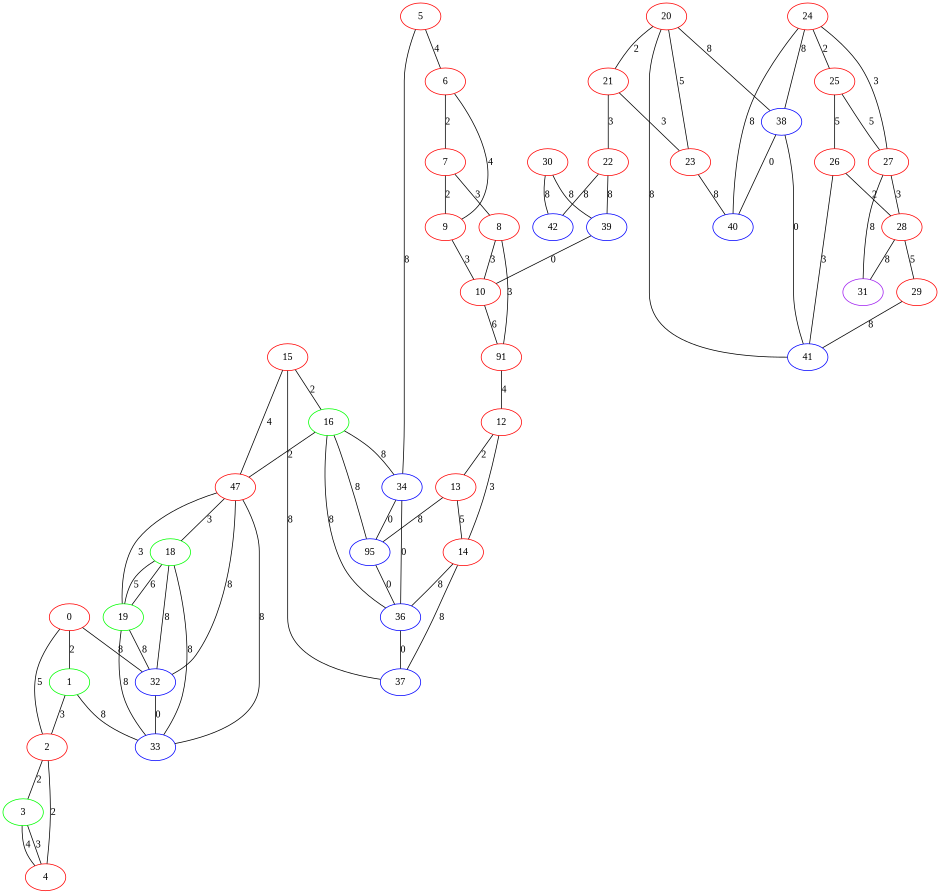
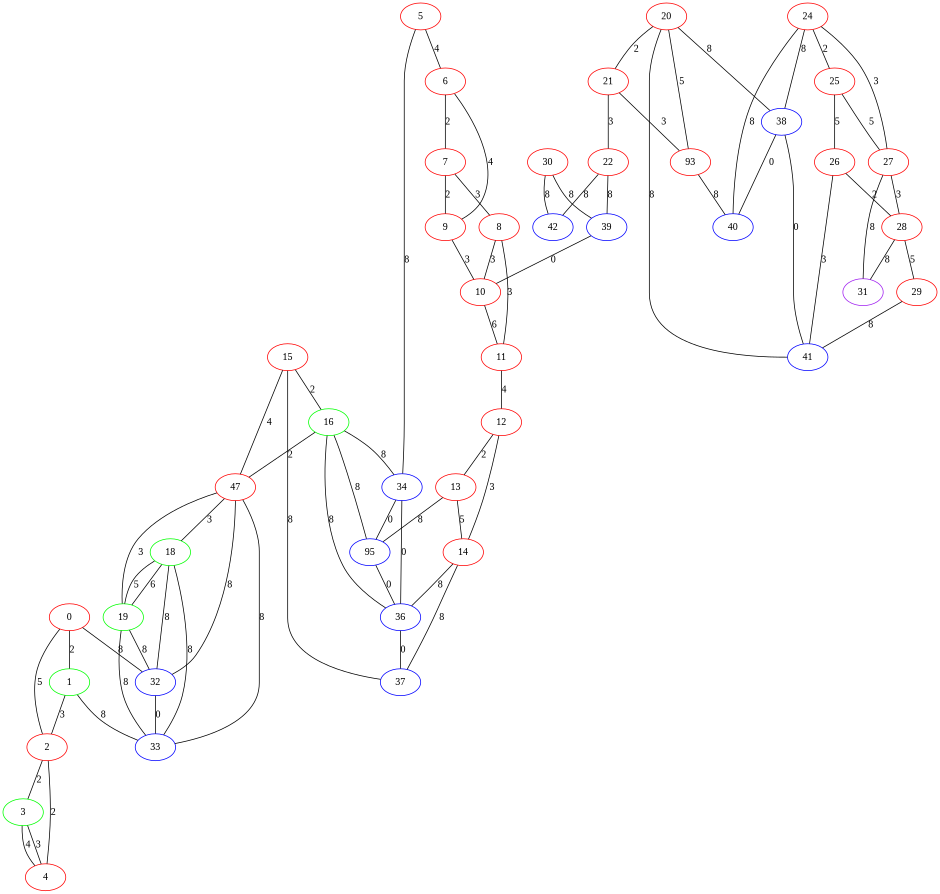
(690, 162) -> (690, 162)
(501, 357) -> (501, 357)
